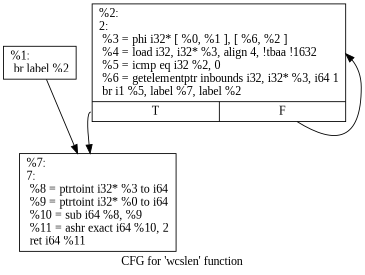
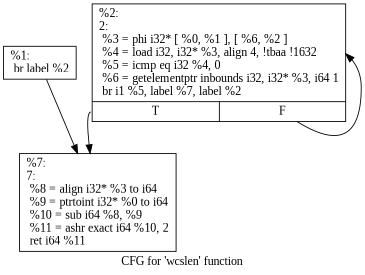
(160, 65) -> (160, 65)
(97, 189) -> (92, 189)
